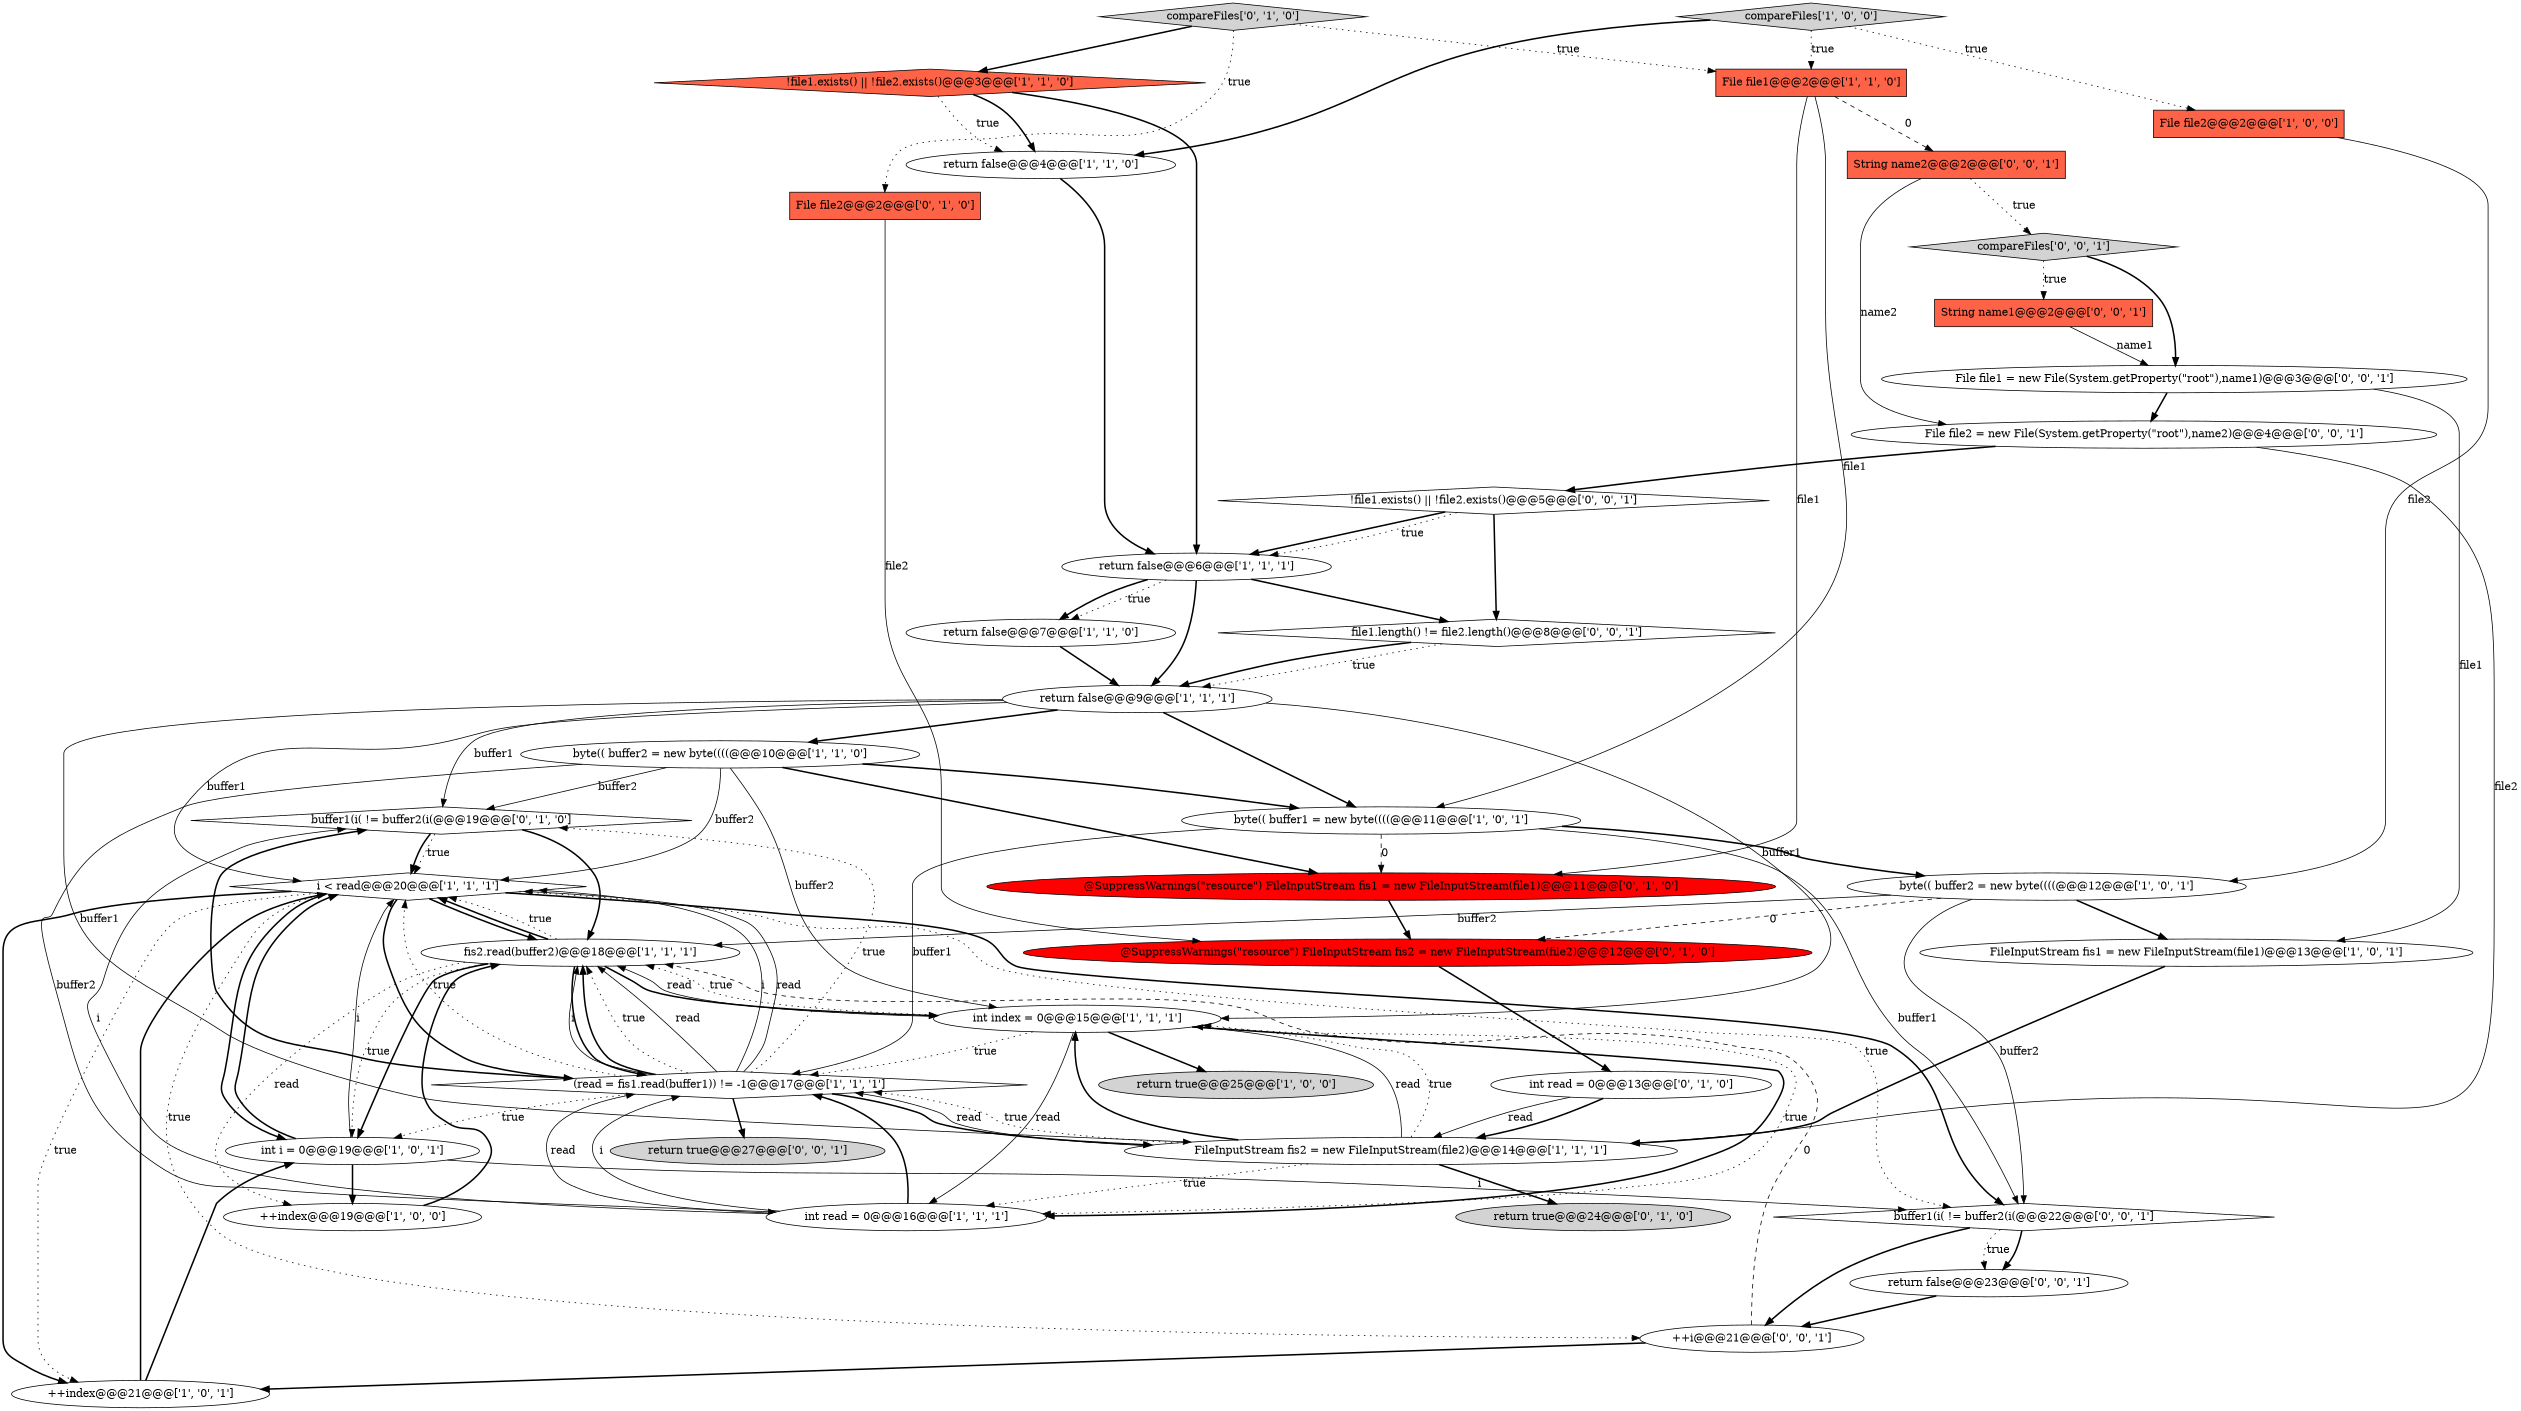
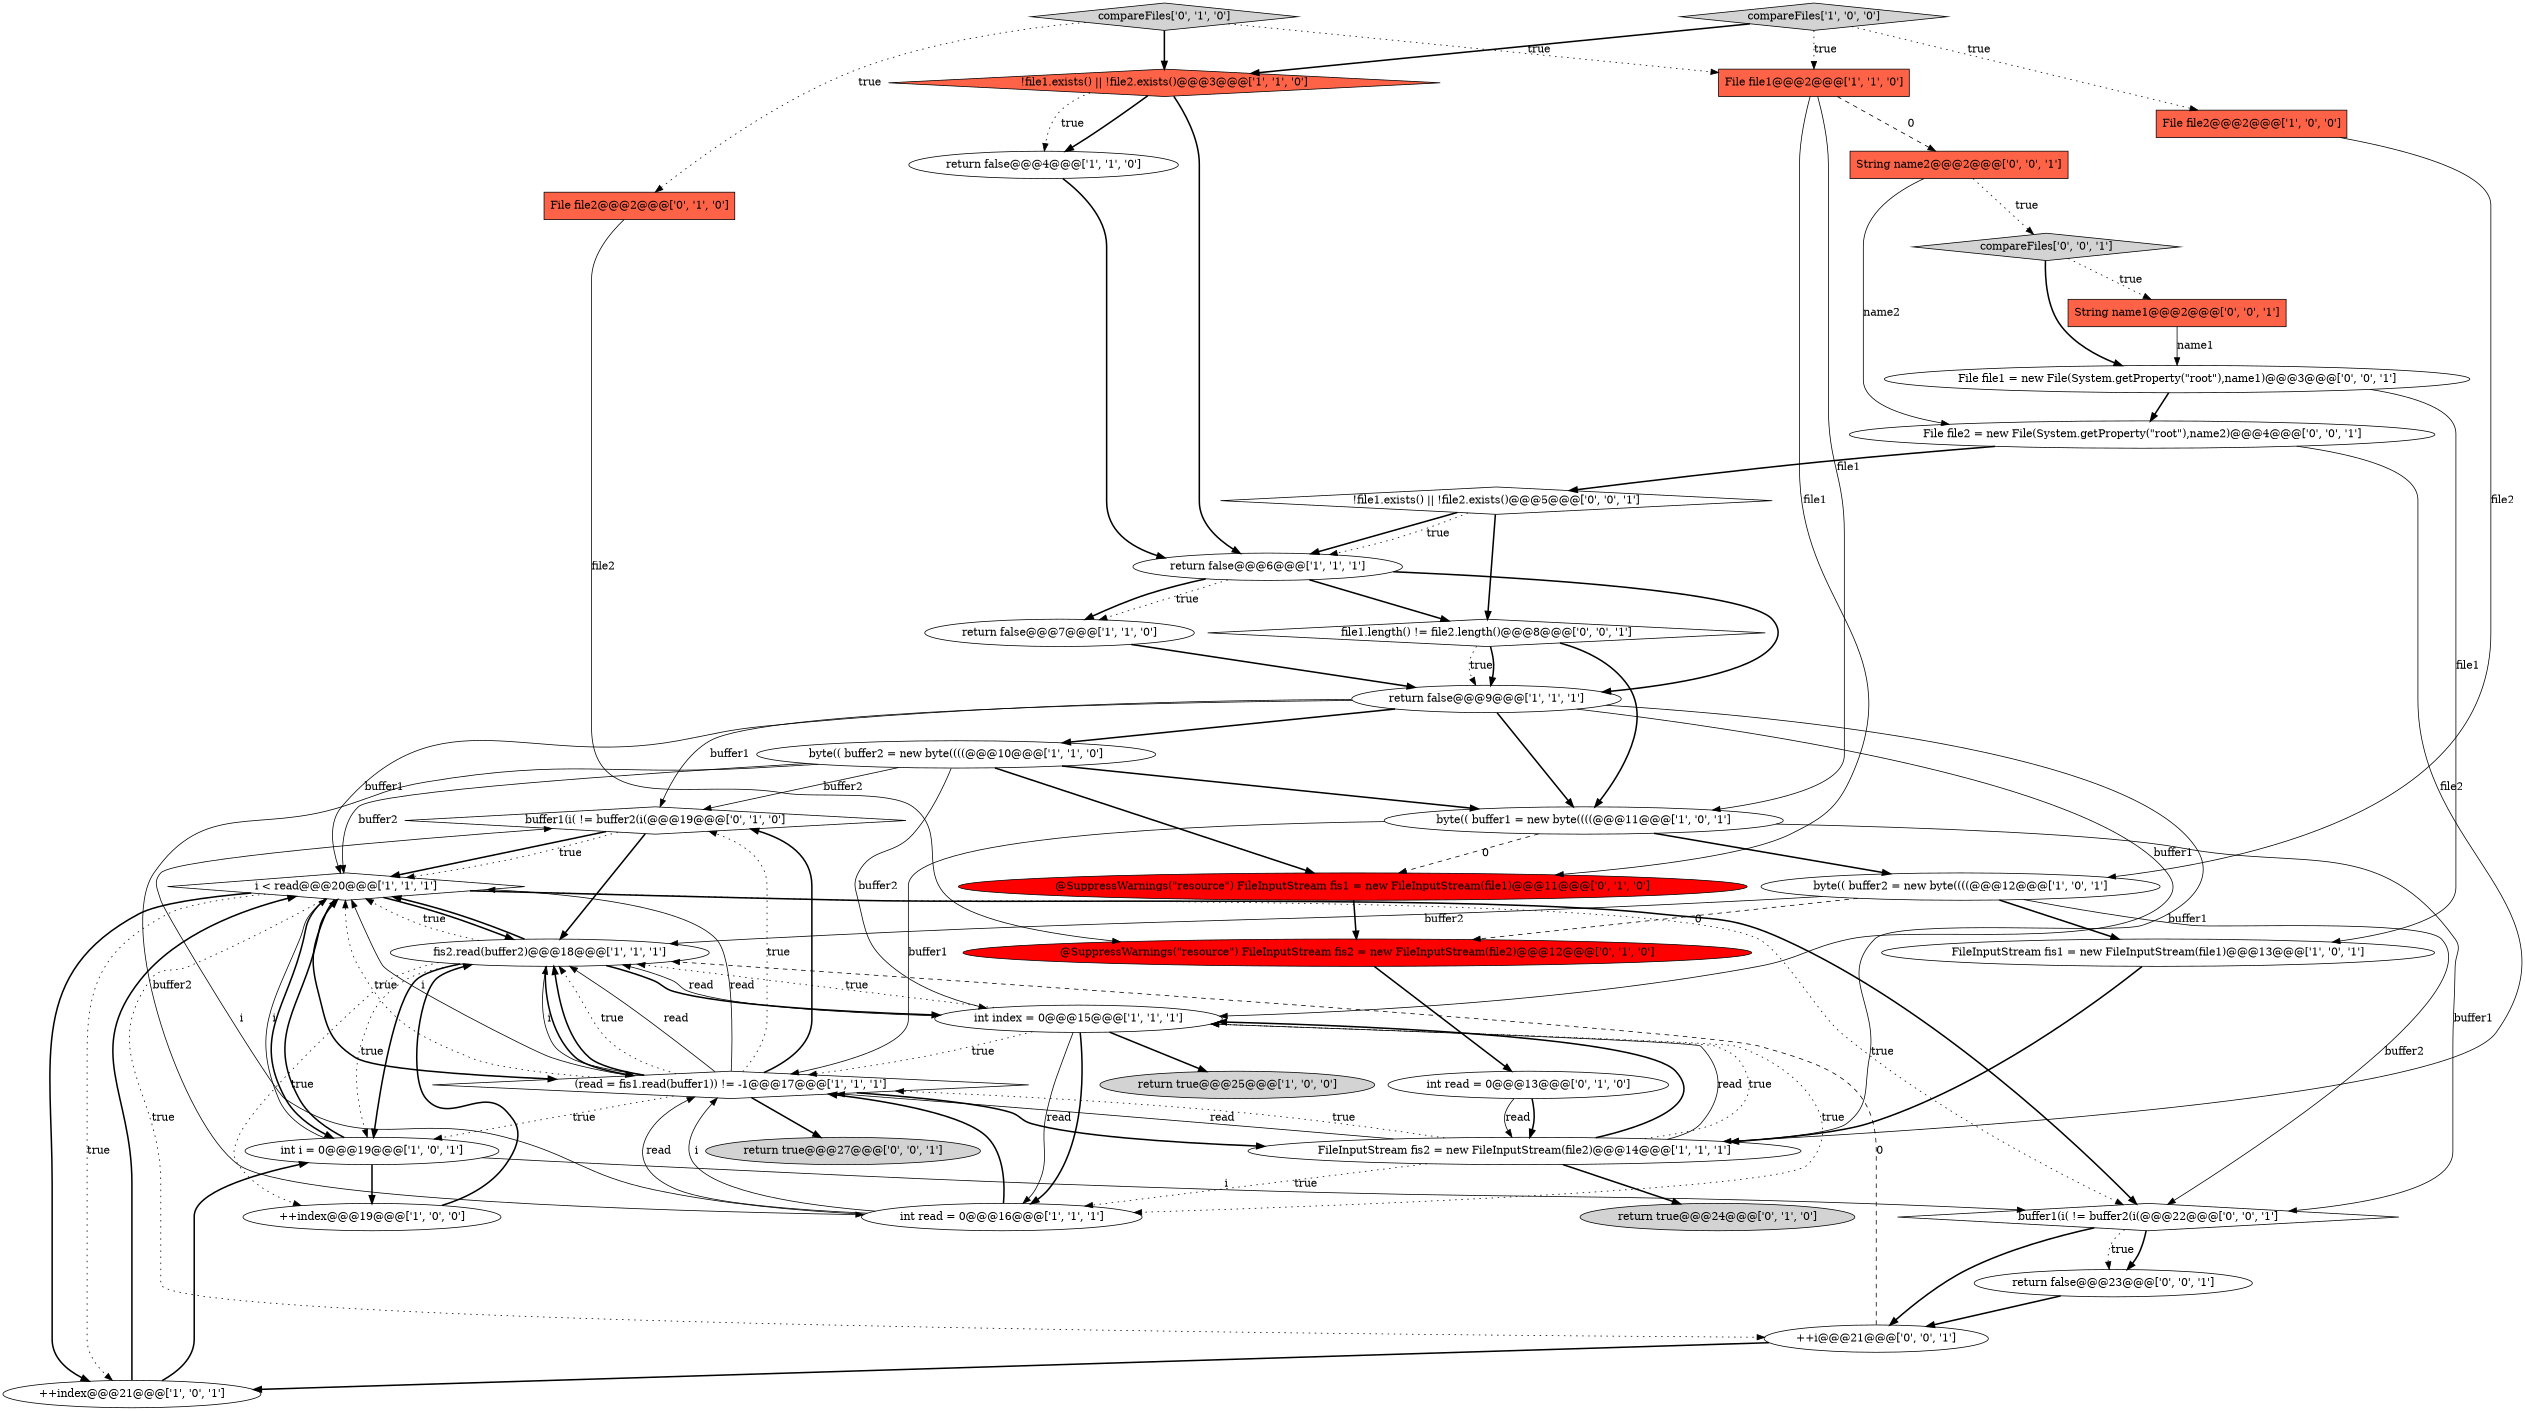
(1422, 69) -> (1517, 47)
none -> (1635, 701)
(287, 1085) -> (302, 1085)
